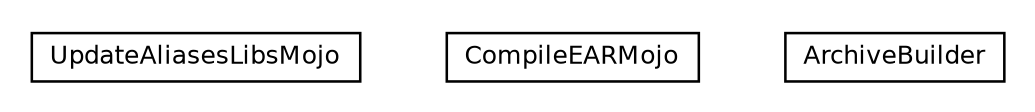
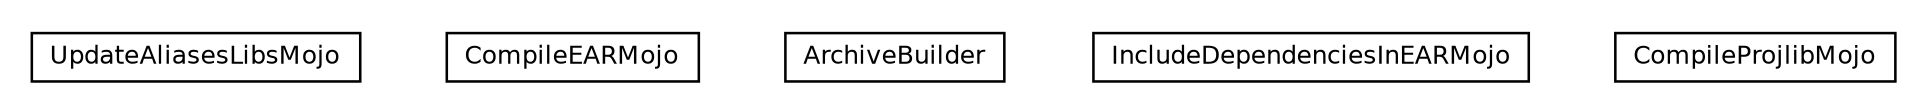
none -> (1310, 56)
none -> (1755, 56)
